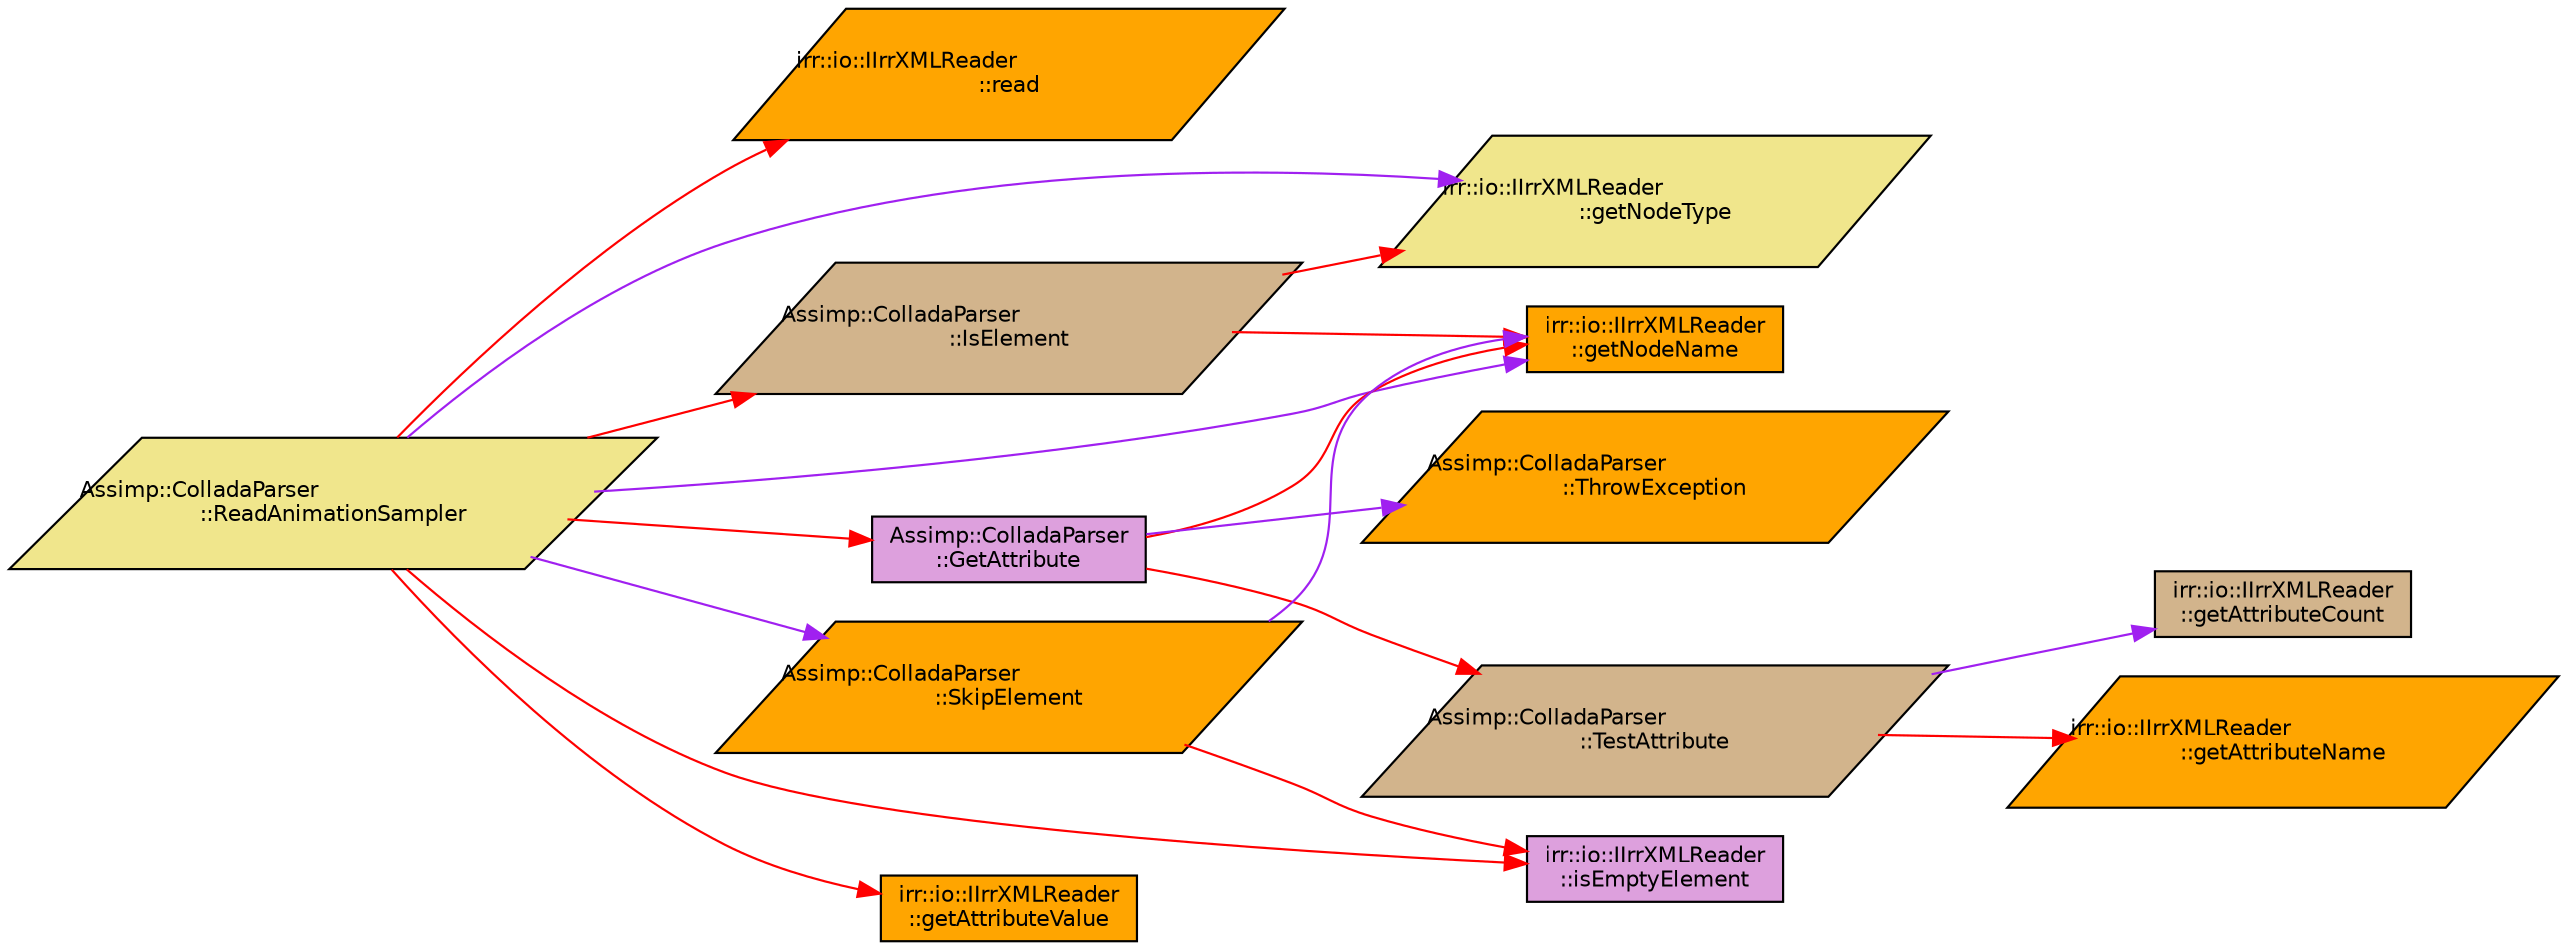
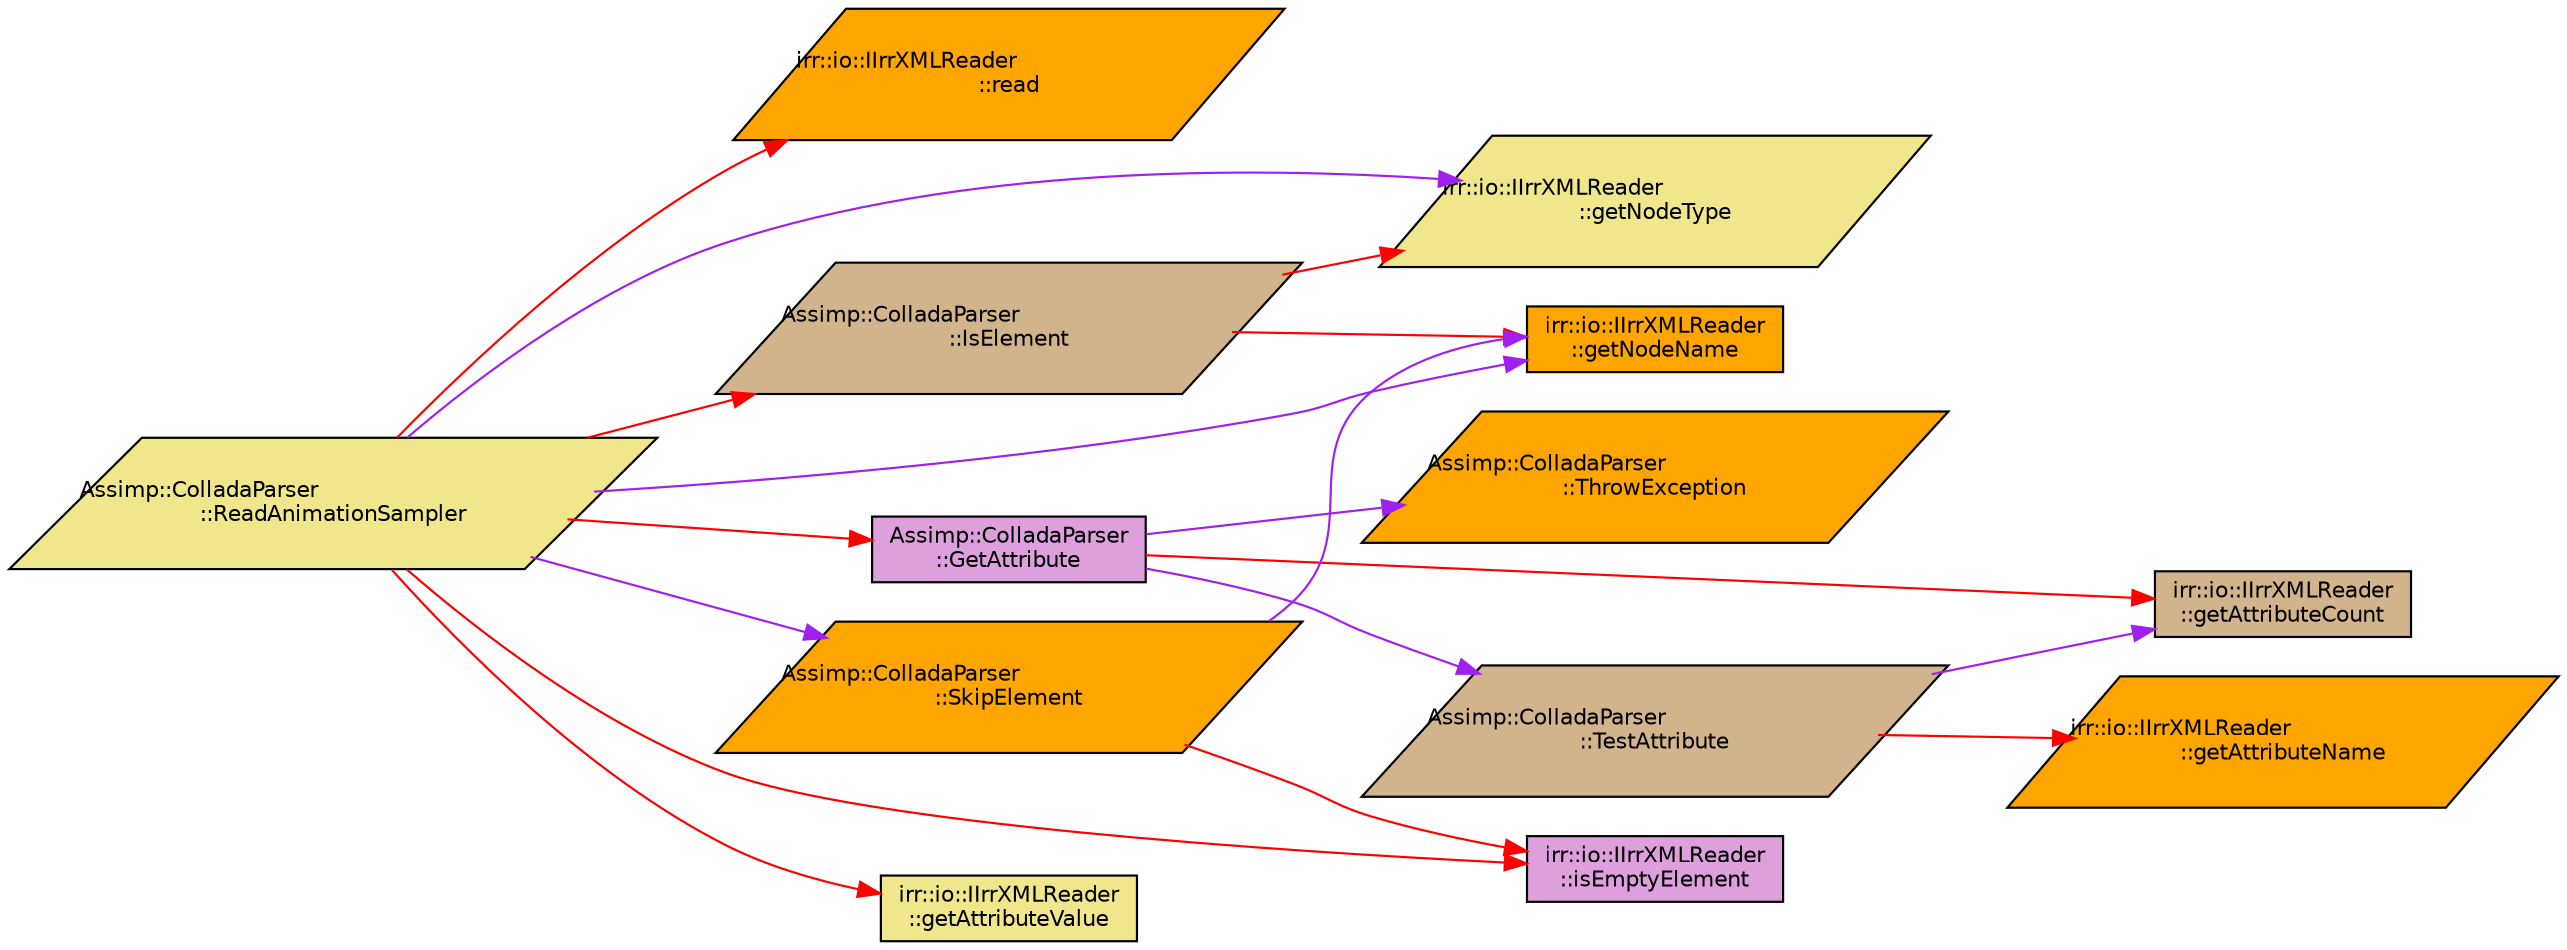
(1318, 463) -> (1639, 576)
(1314, 609) -> (1314, 609)
(1009, 908) -> (1009, 908)
